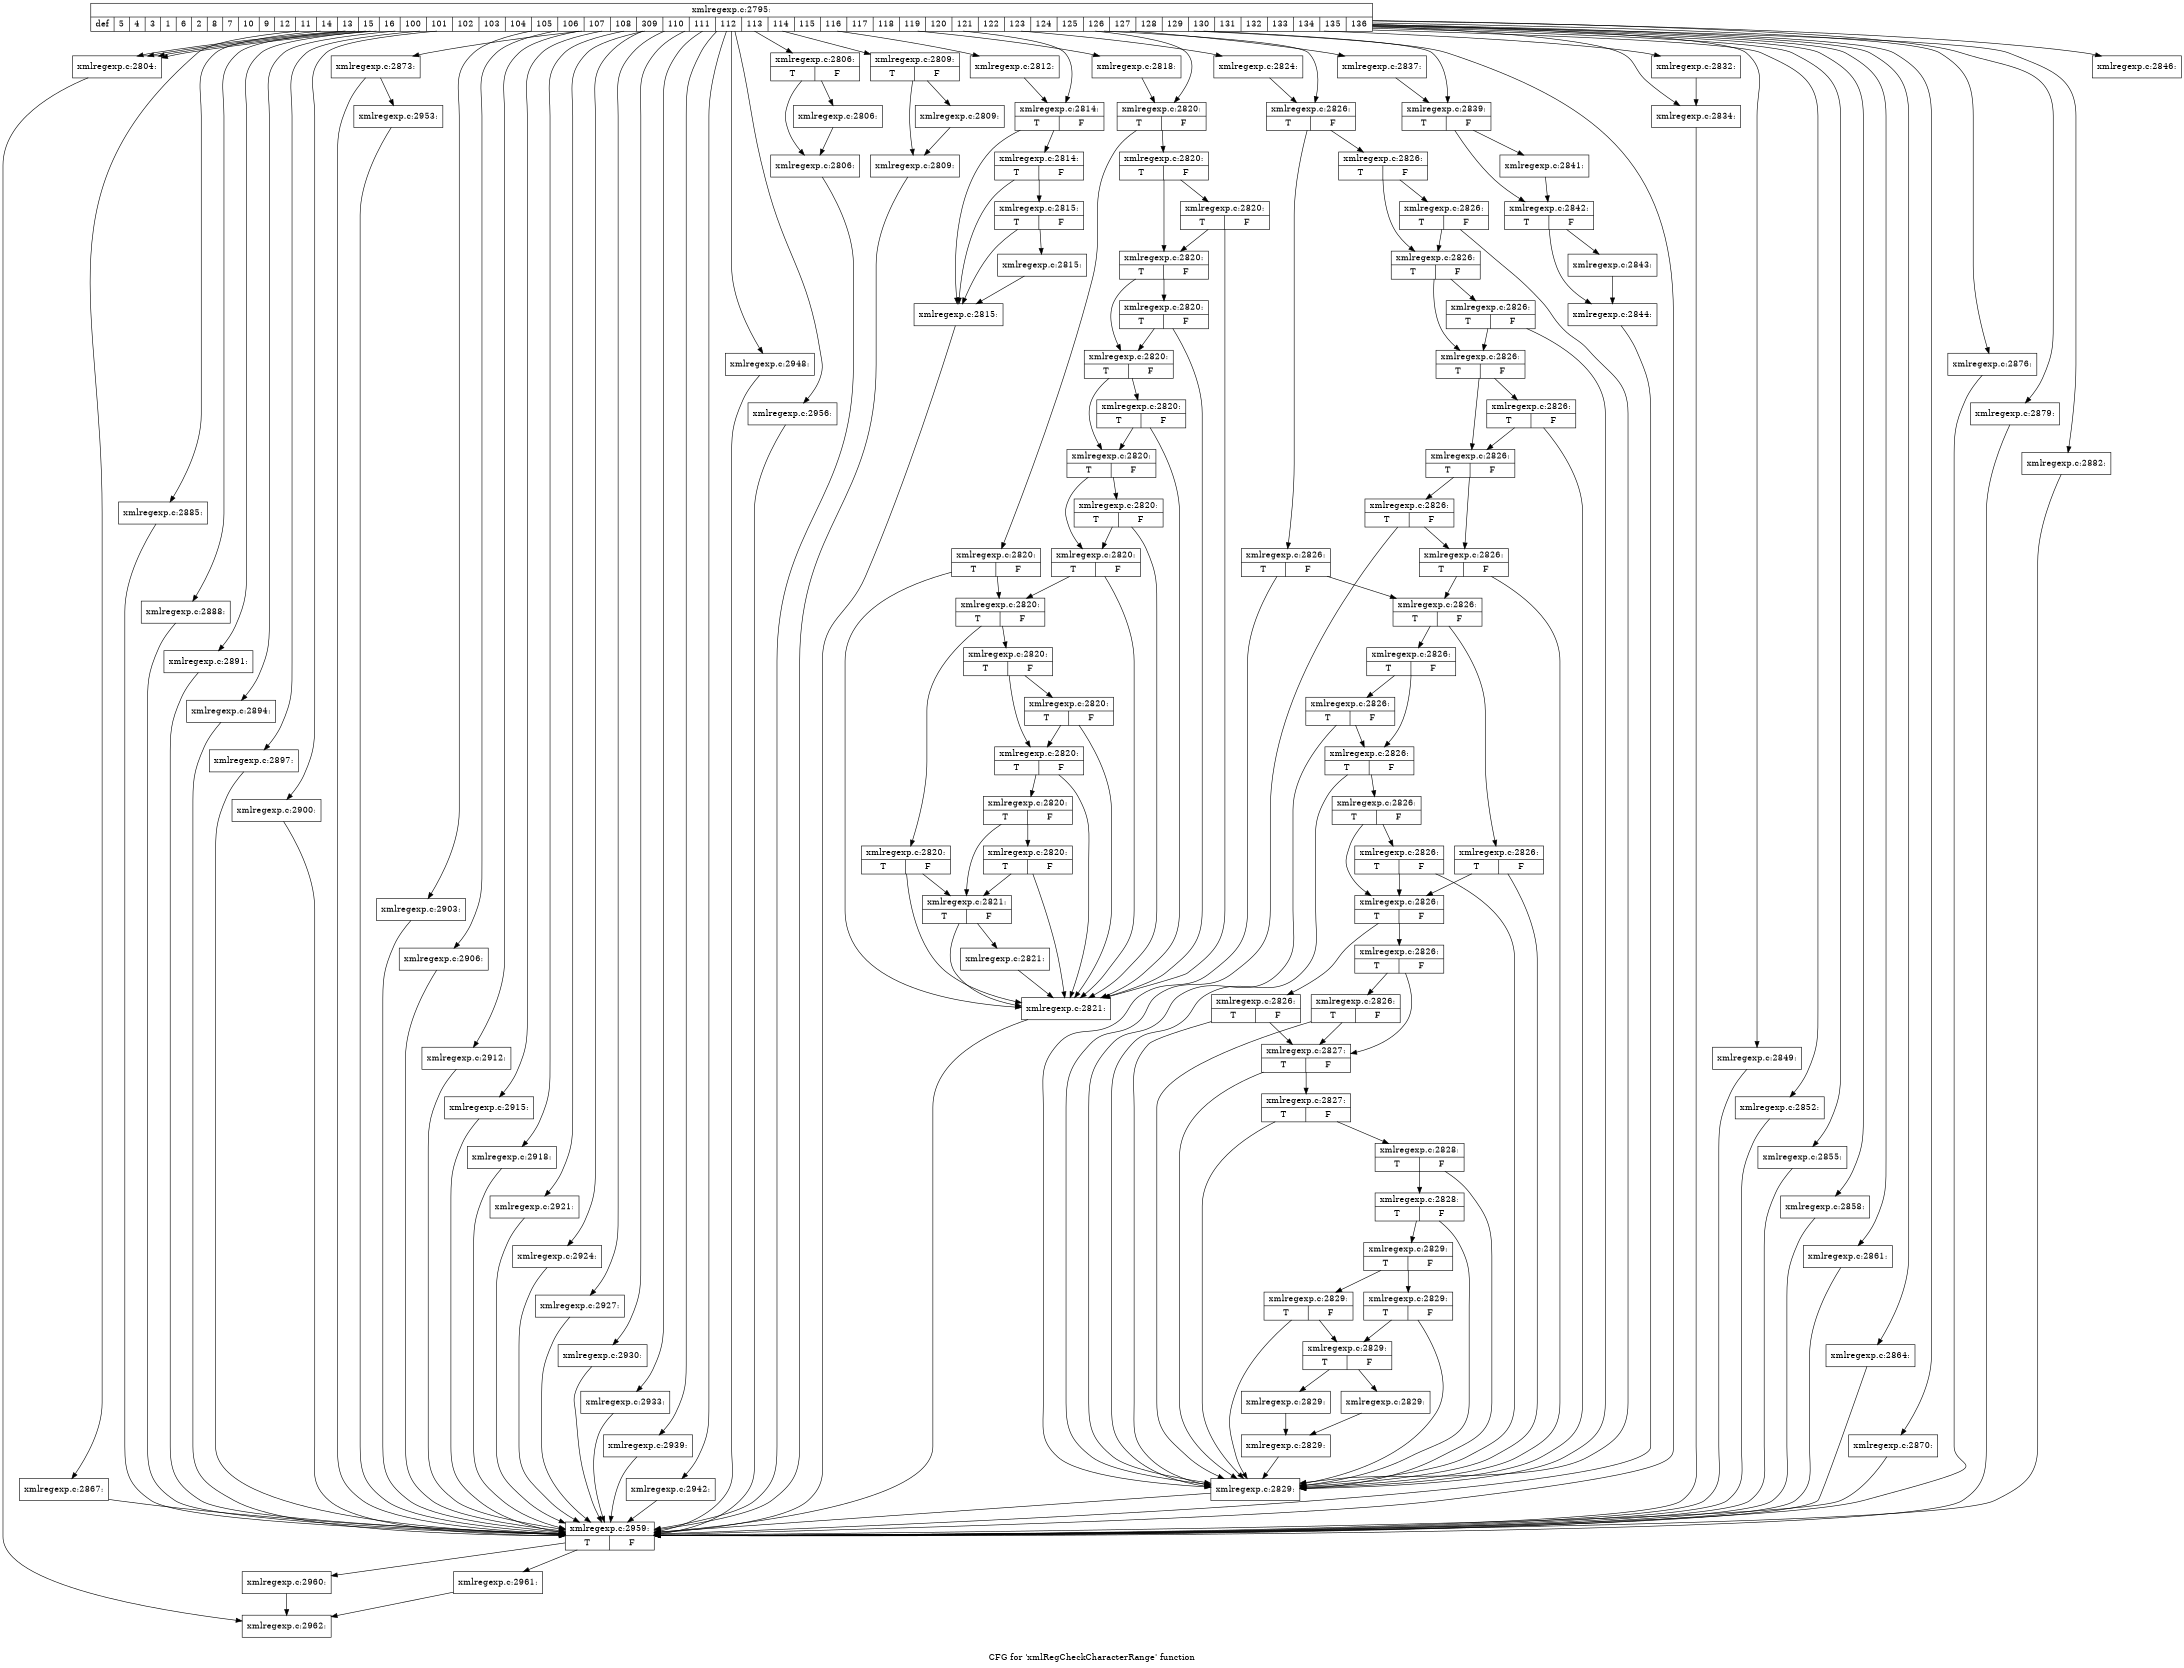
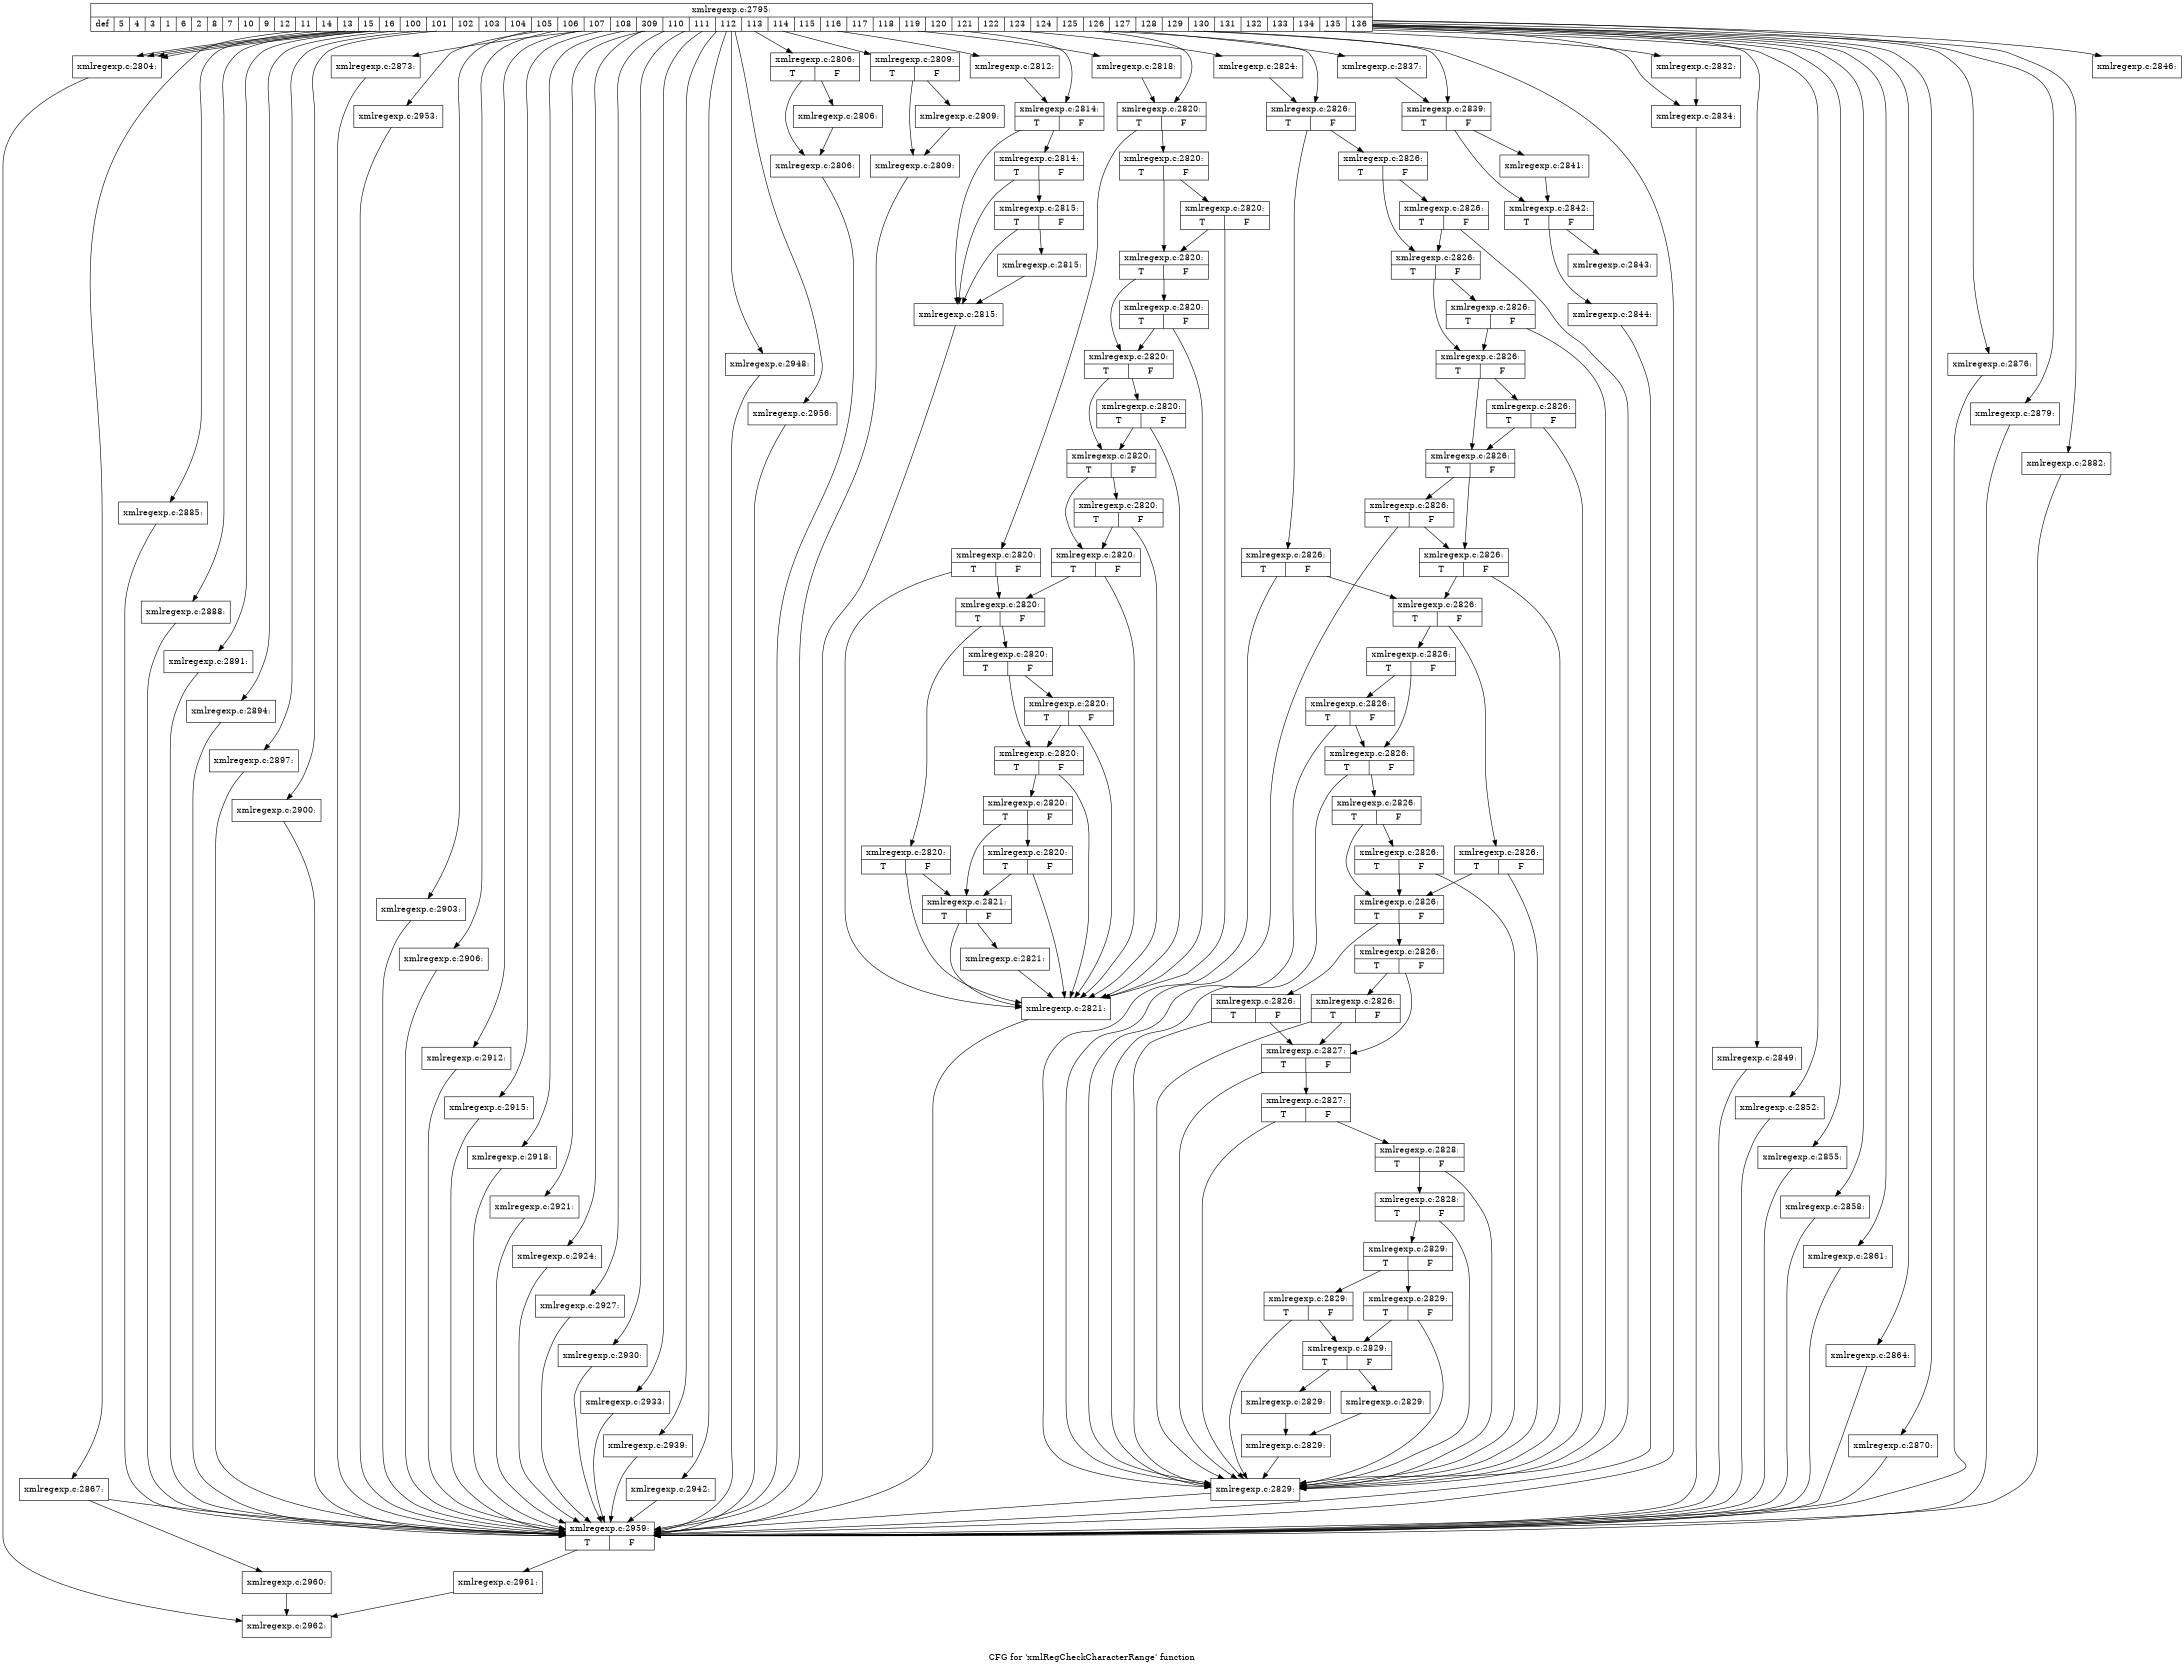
(386, 89) -> (451, 53)
(1612, 287) -> none
(451, 1559) -> (172, 1535)
